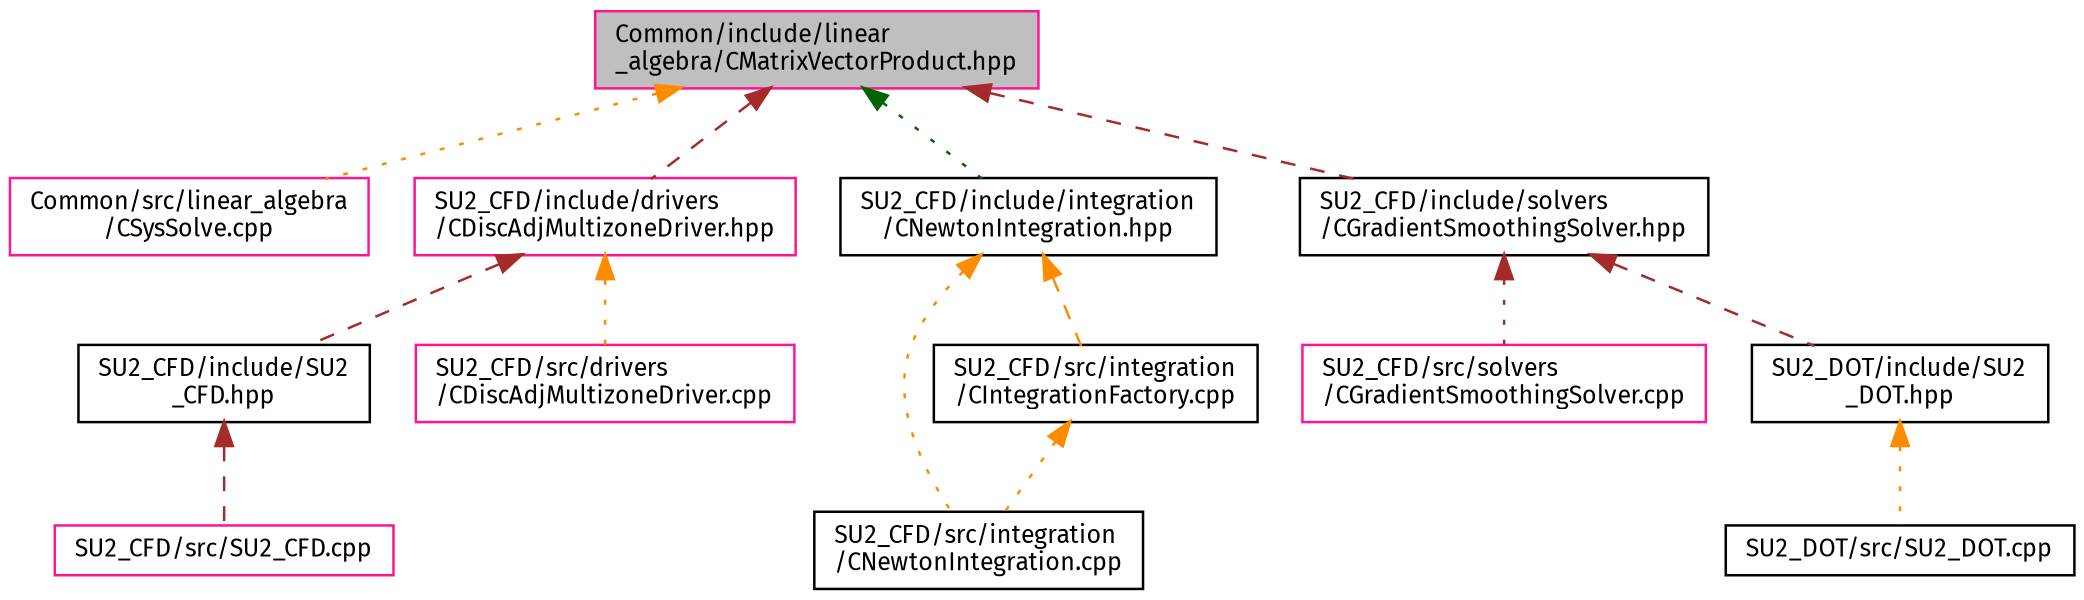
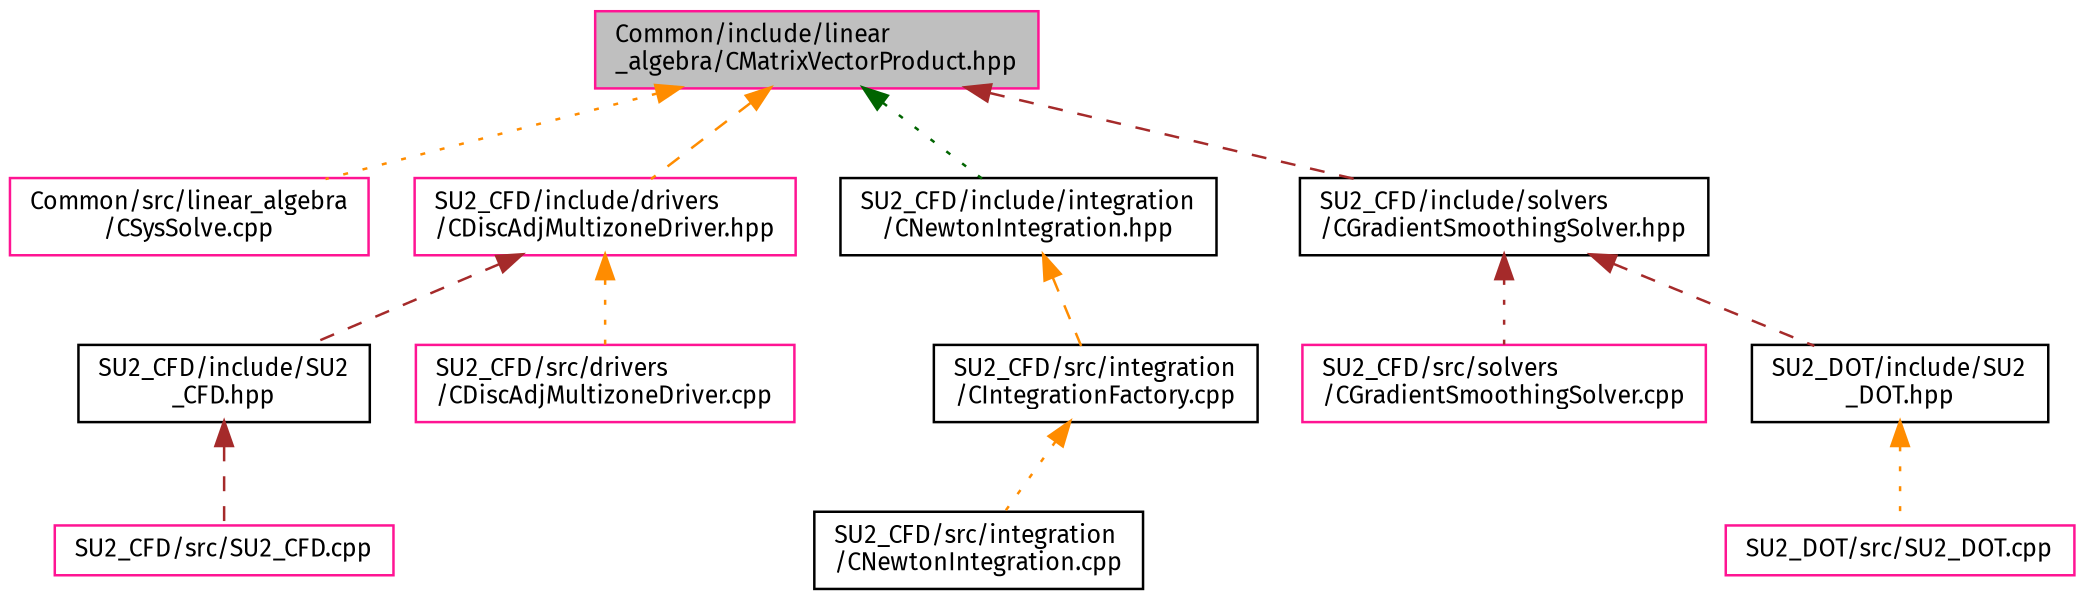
(701, 141) -> (701, 141)
(904, 389) -> none
(1900, 550) -> (1900, 550)
